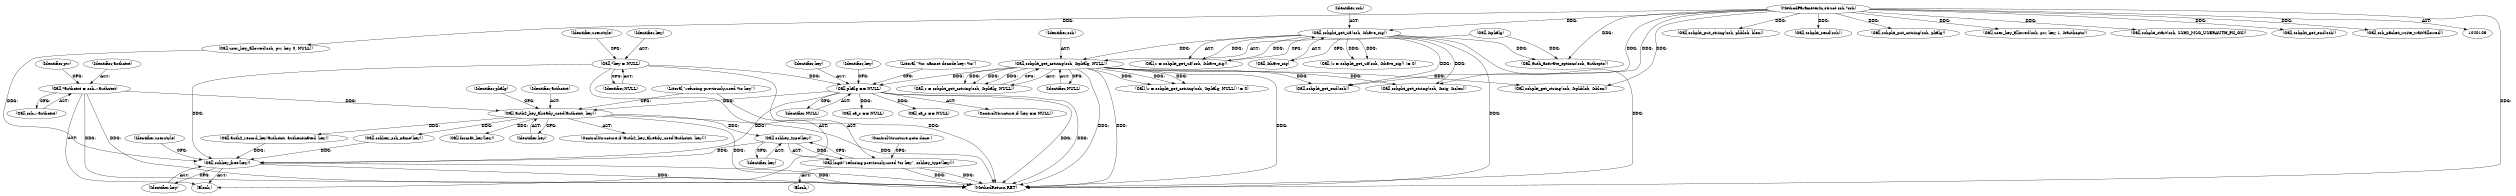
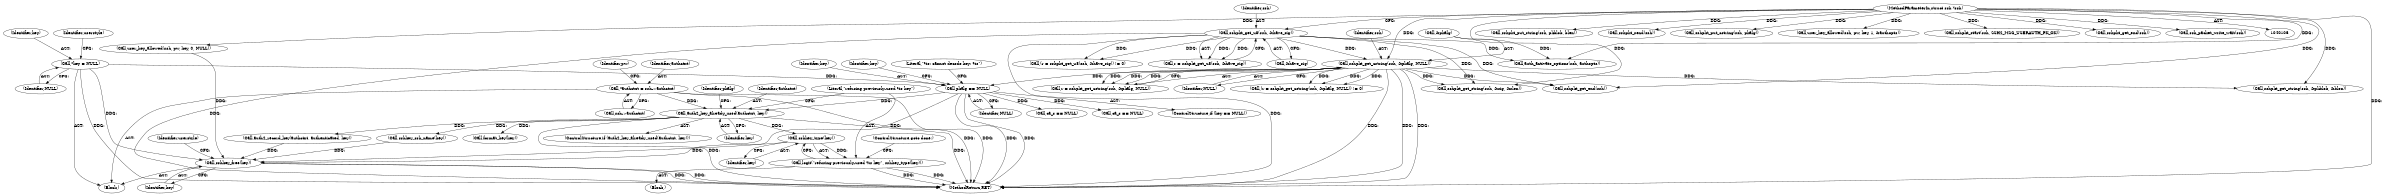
none -> (1495, 17)
(1573, 21) -> (1391, 21)
(2405, 33) -> (2213, 33)
